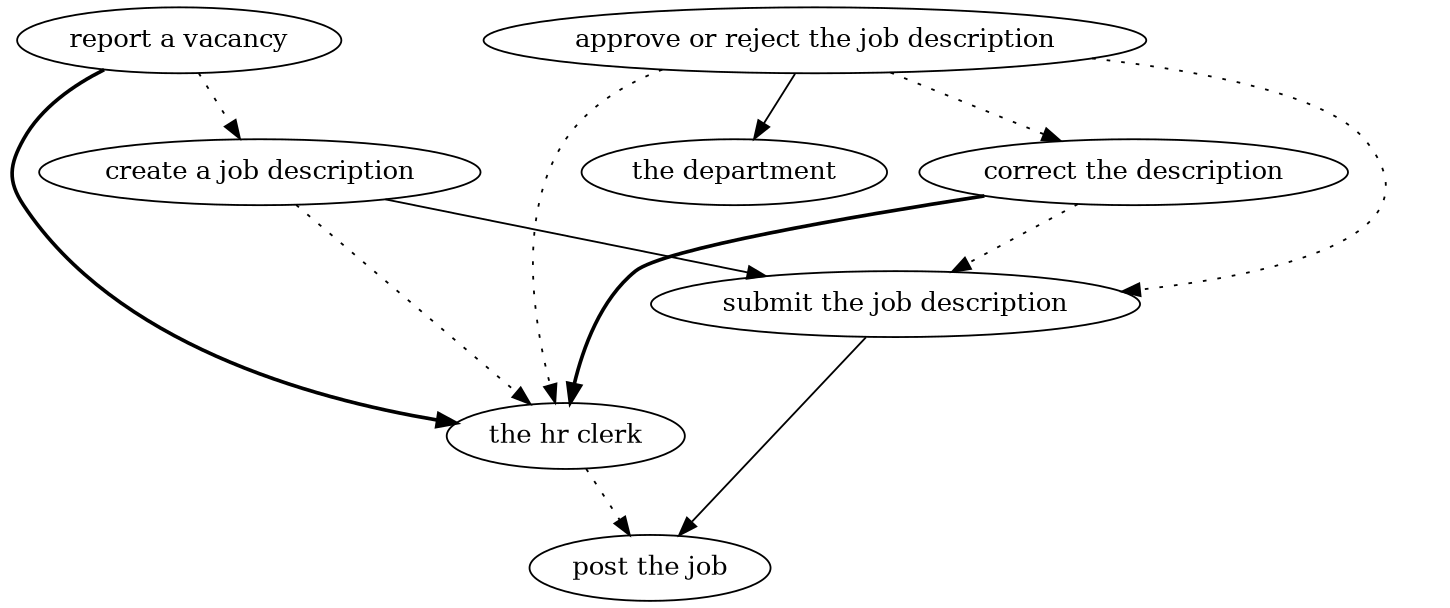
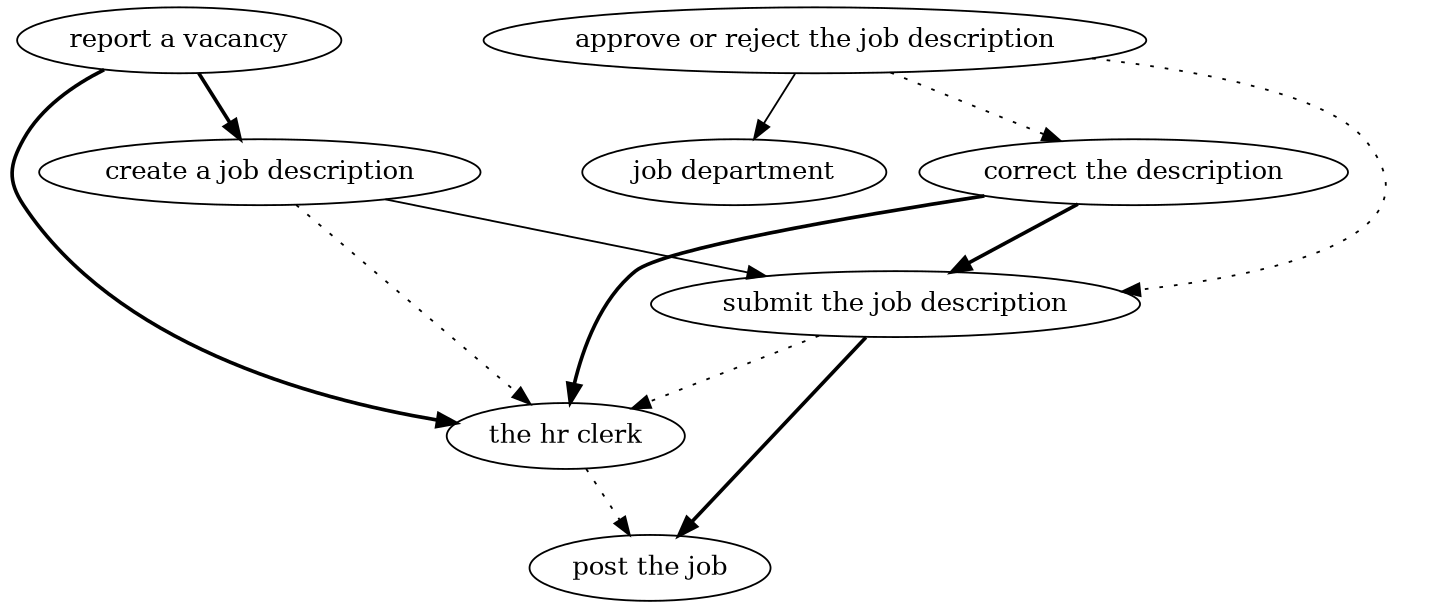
(214, 98) -> (214, 98)
(734, 172) -> (734, 172)
(540, 200) -> (734, 369)
(1023, 234) -> (1023, 234)
(779, 429) -> (779, 429)
